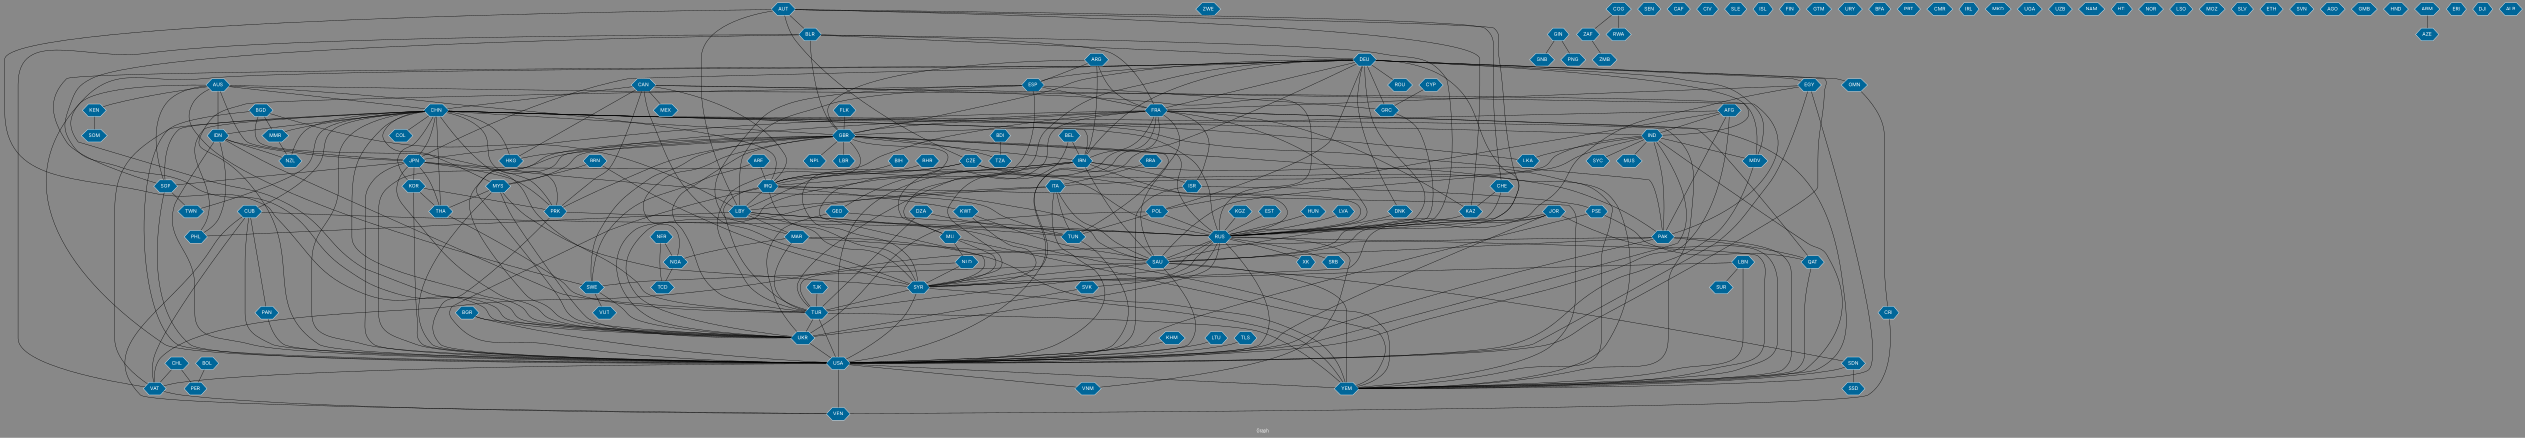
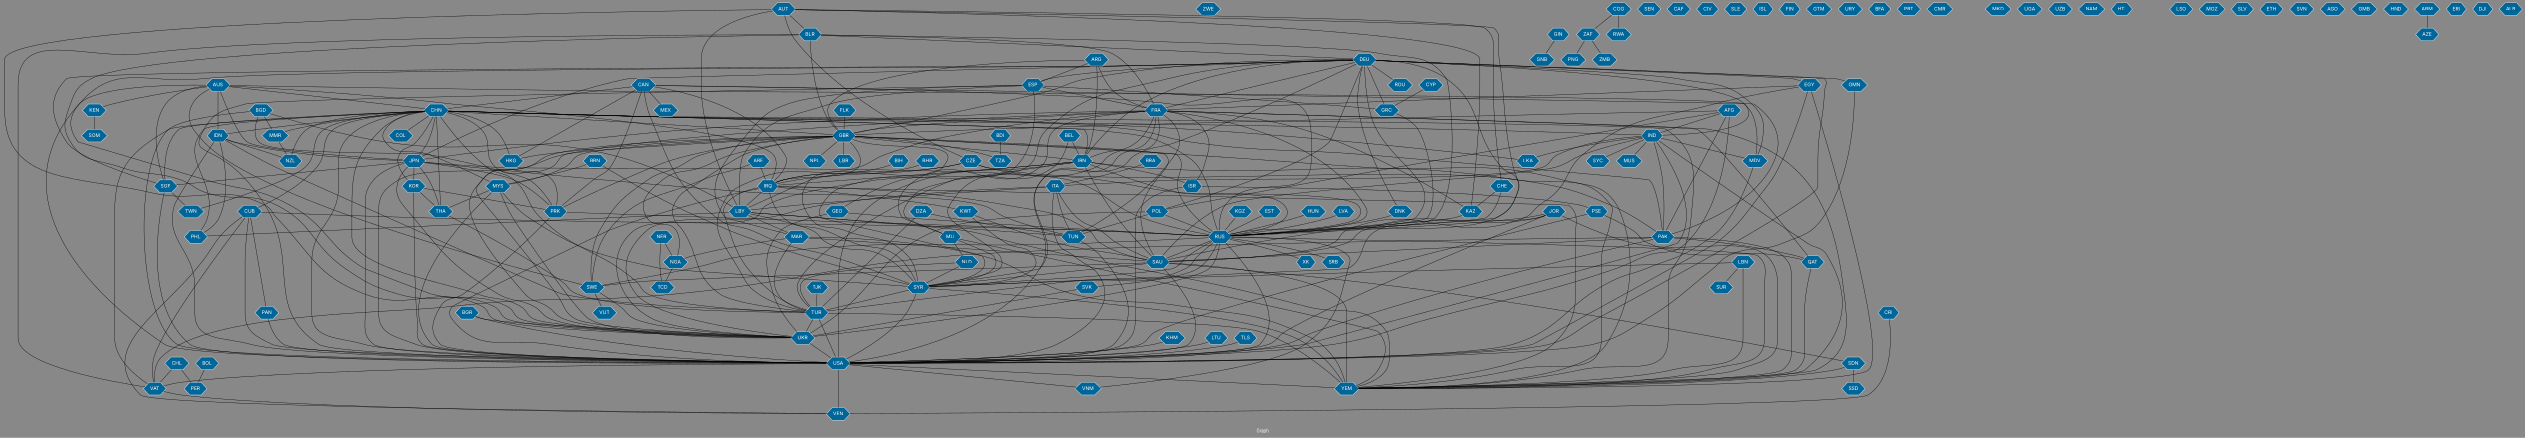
(1969, 9) -> none
(2151, 9) -> none
(1566, 47) -> (1581, 47)
(1884, 196) -> (1507, 352)
none -> (873, 245)
